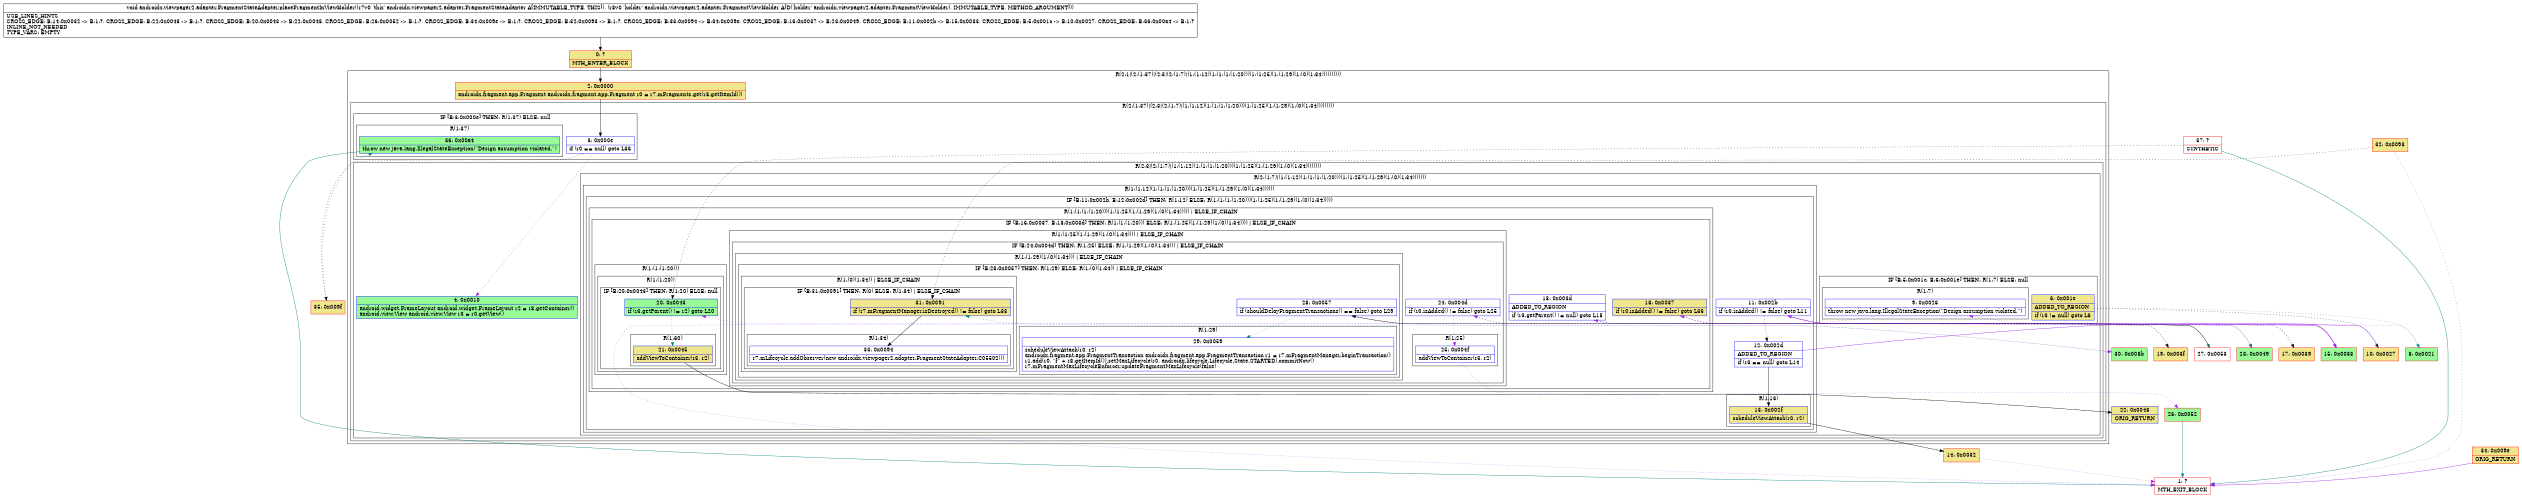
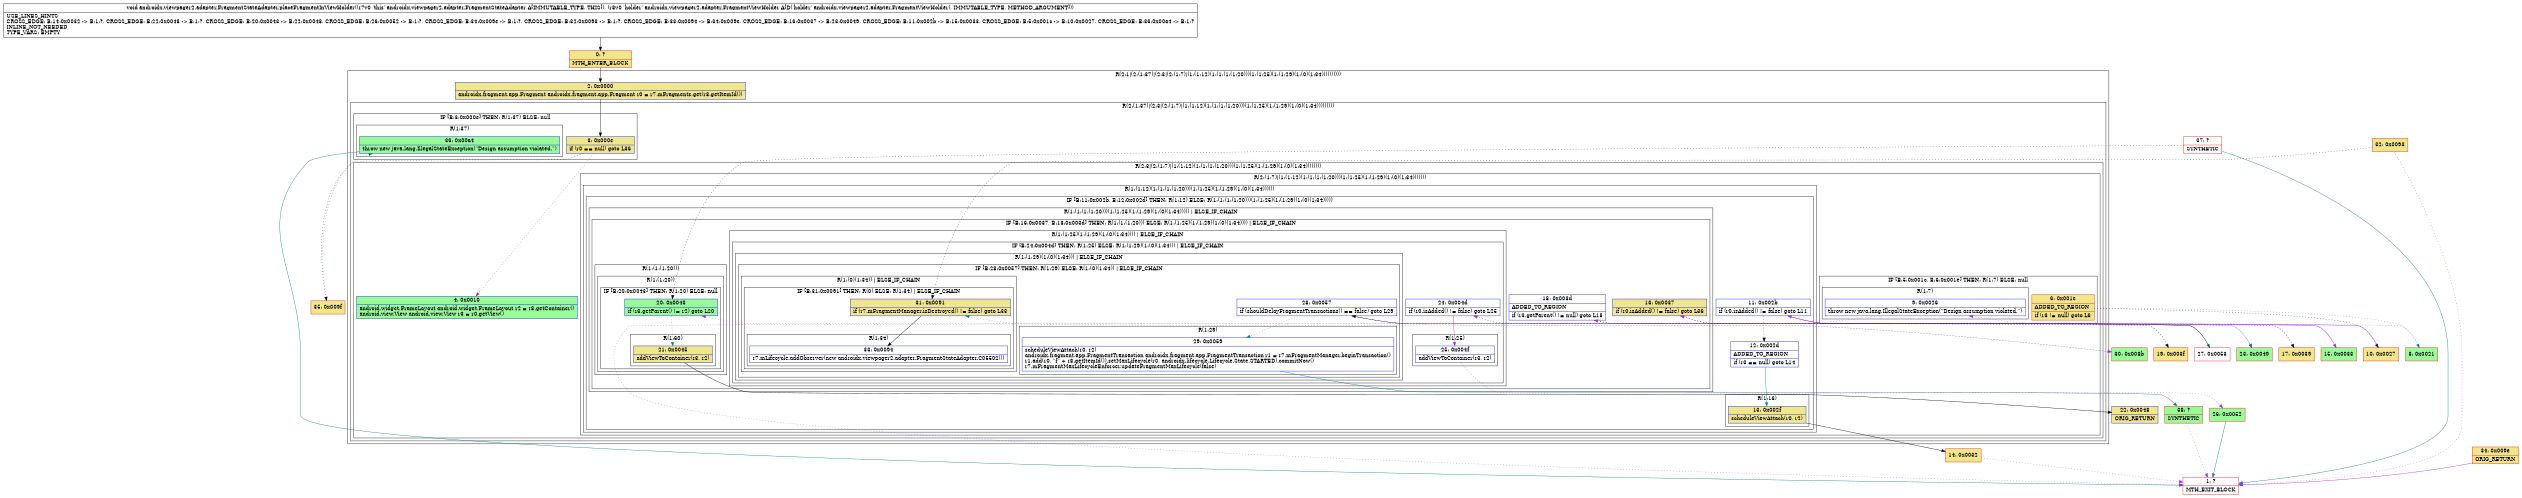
(600, 91) -> (600, 91)
(600, 145) -> (600, 145)
(2063, 307) -> (2063, 307)
(2059, 328) -> none
(1454, 329) -> (1454, 329)
(1769, 385) -> (1766, 385)
none -> (2184, 415)
